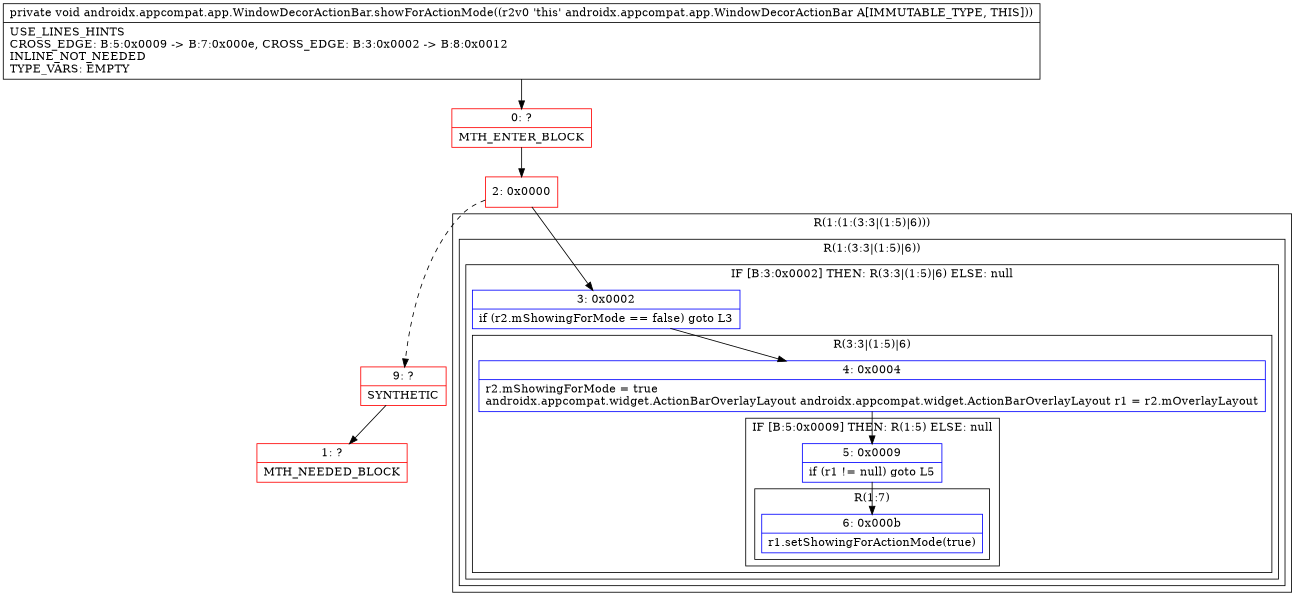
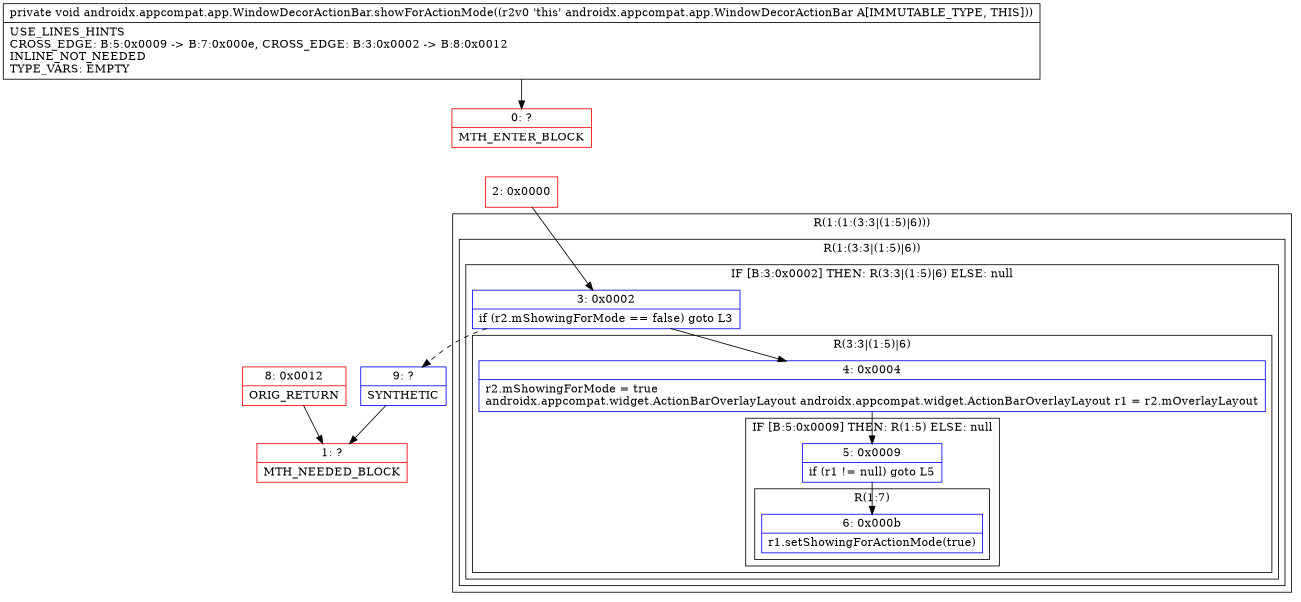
(522, 158) -> none
(428, 269) -> (448, 347)
none -> (294, 386)
(403, 386) -> (403, 386)
